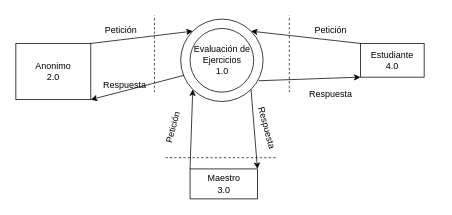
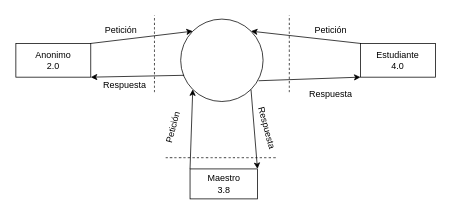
(222, 60) -> none
(392, 60) -> (398, 60)
(53, 72) -> (53, 60)
(224, 184) -> (224, 184)
